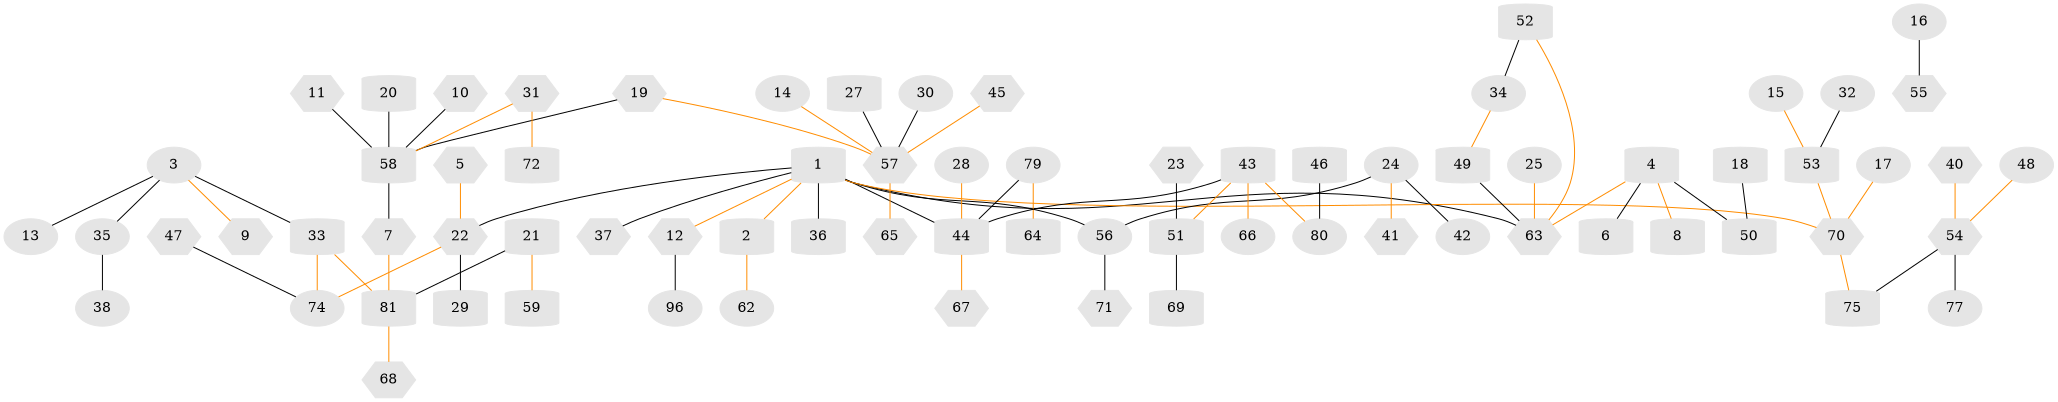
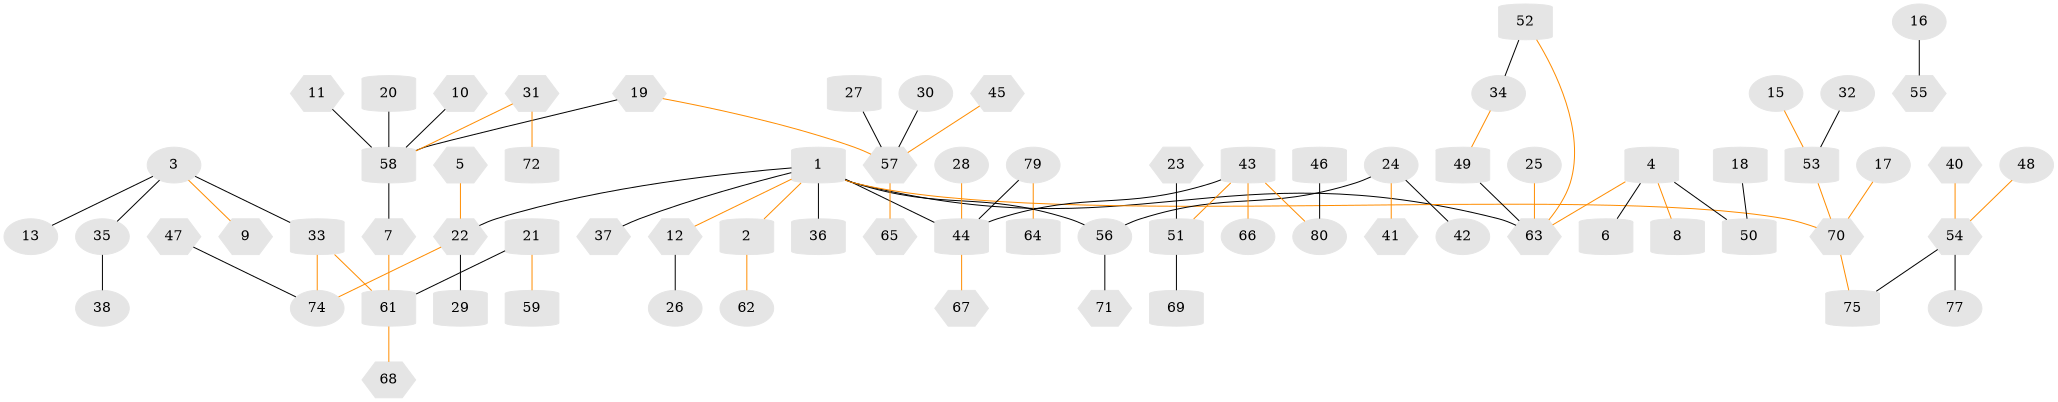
(783, 93) -> none
(389, 308) -> (389, 308)
(675, 308) -> (675, 308)
